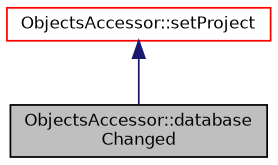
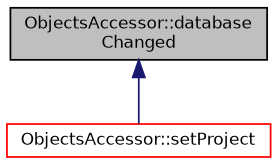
(139, 82) -> (139, 101)
